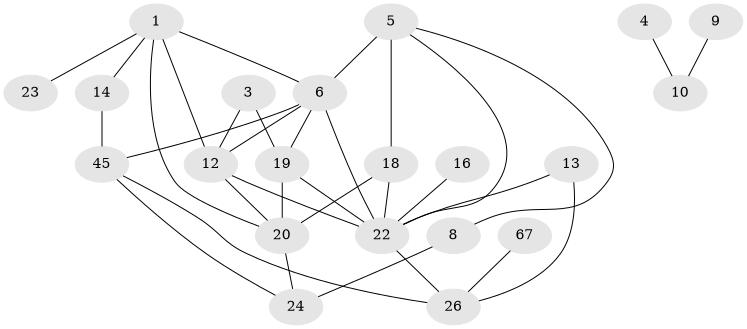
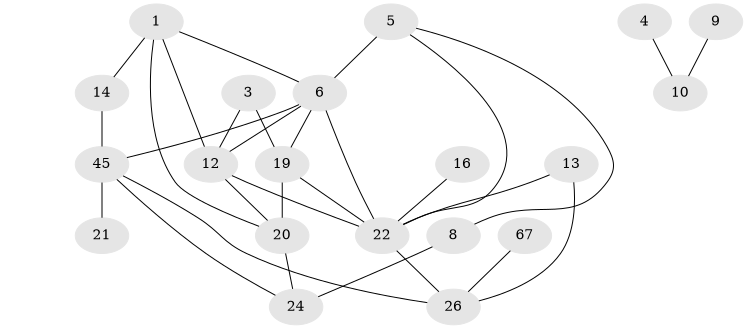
(31, 93) -> none
(391, 164) -> none
none -> (102, 236)
